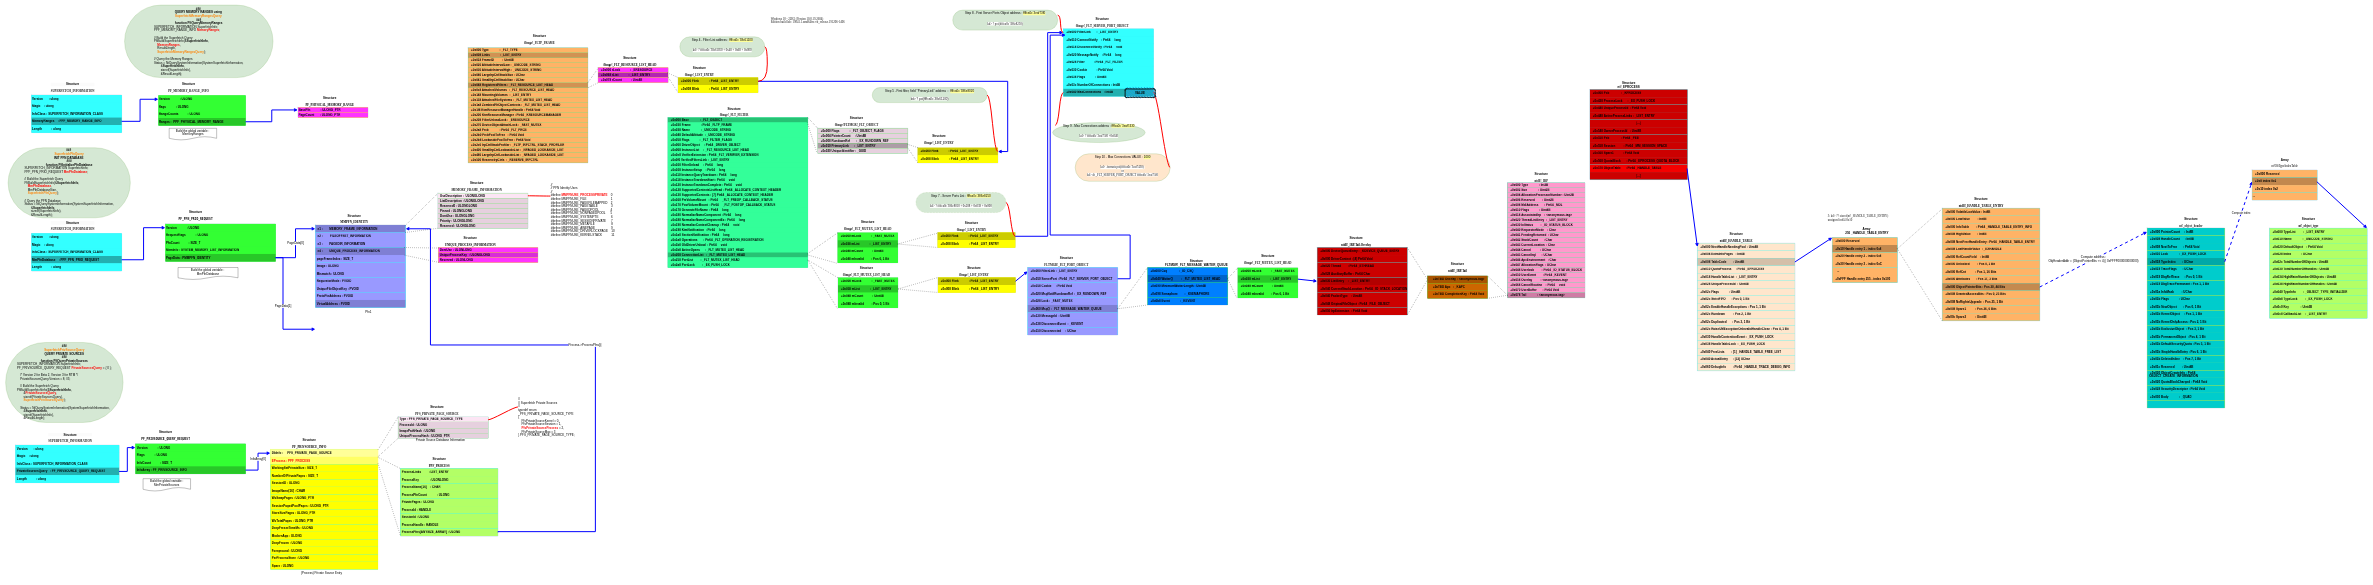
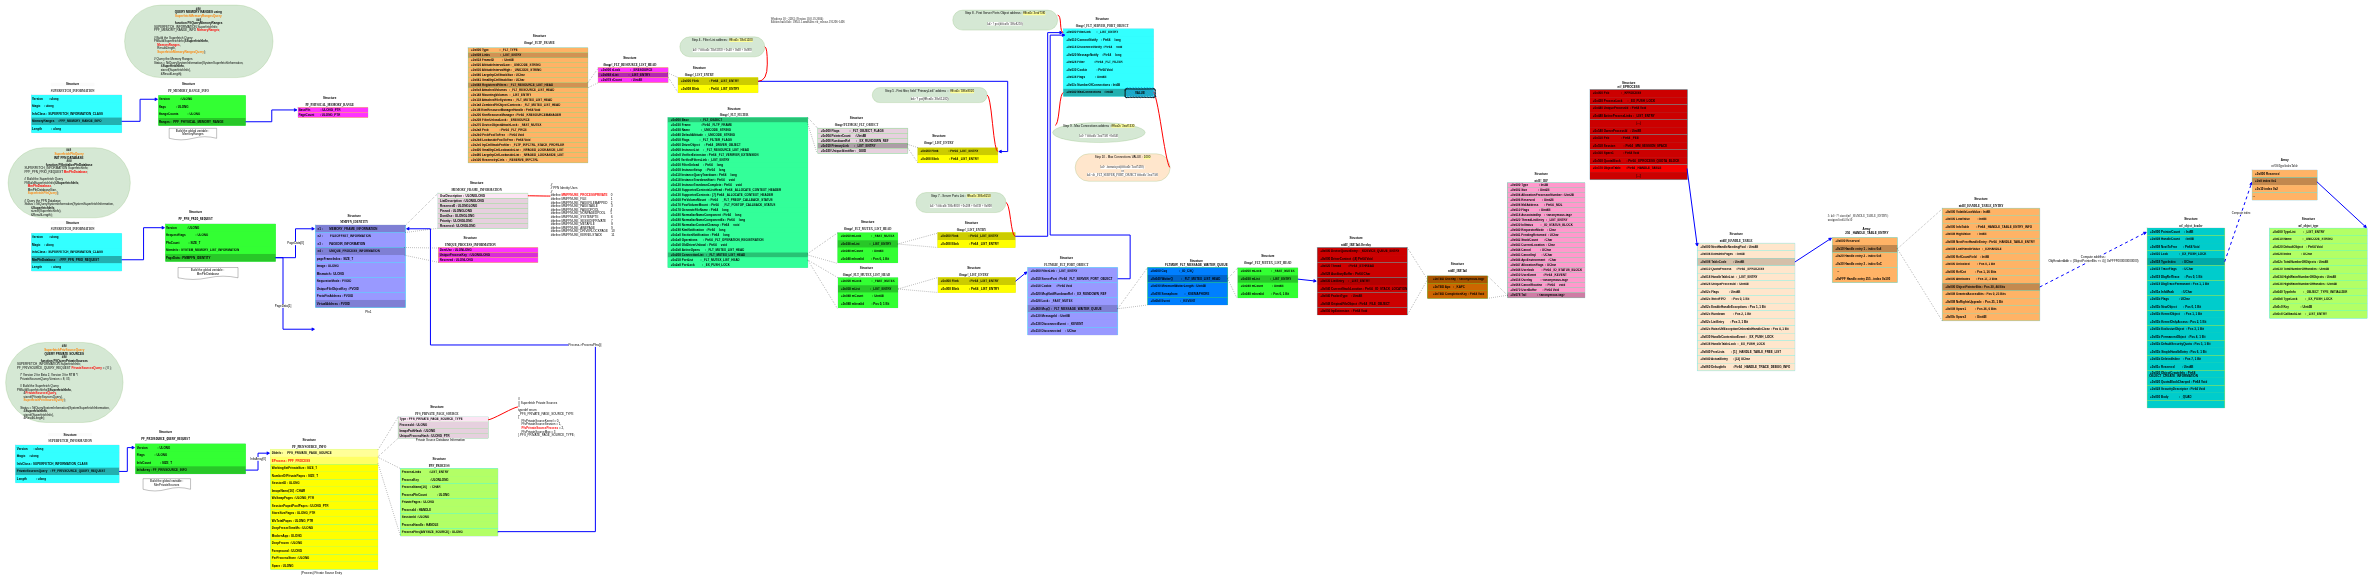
(961, 203) -> (961, 203)
(1726, 322) -> (1725, 322)
(428, 533) -> (429, 533)
